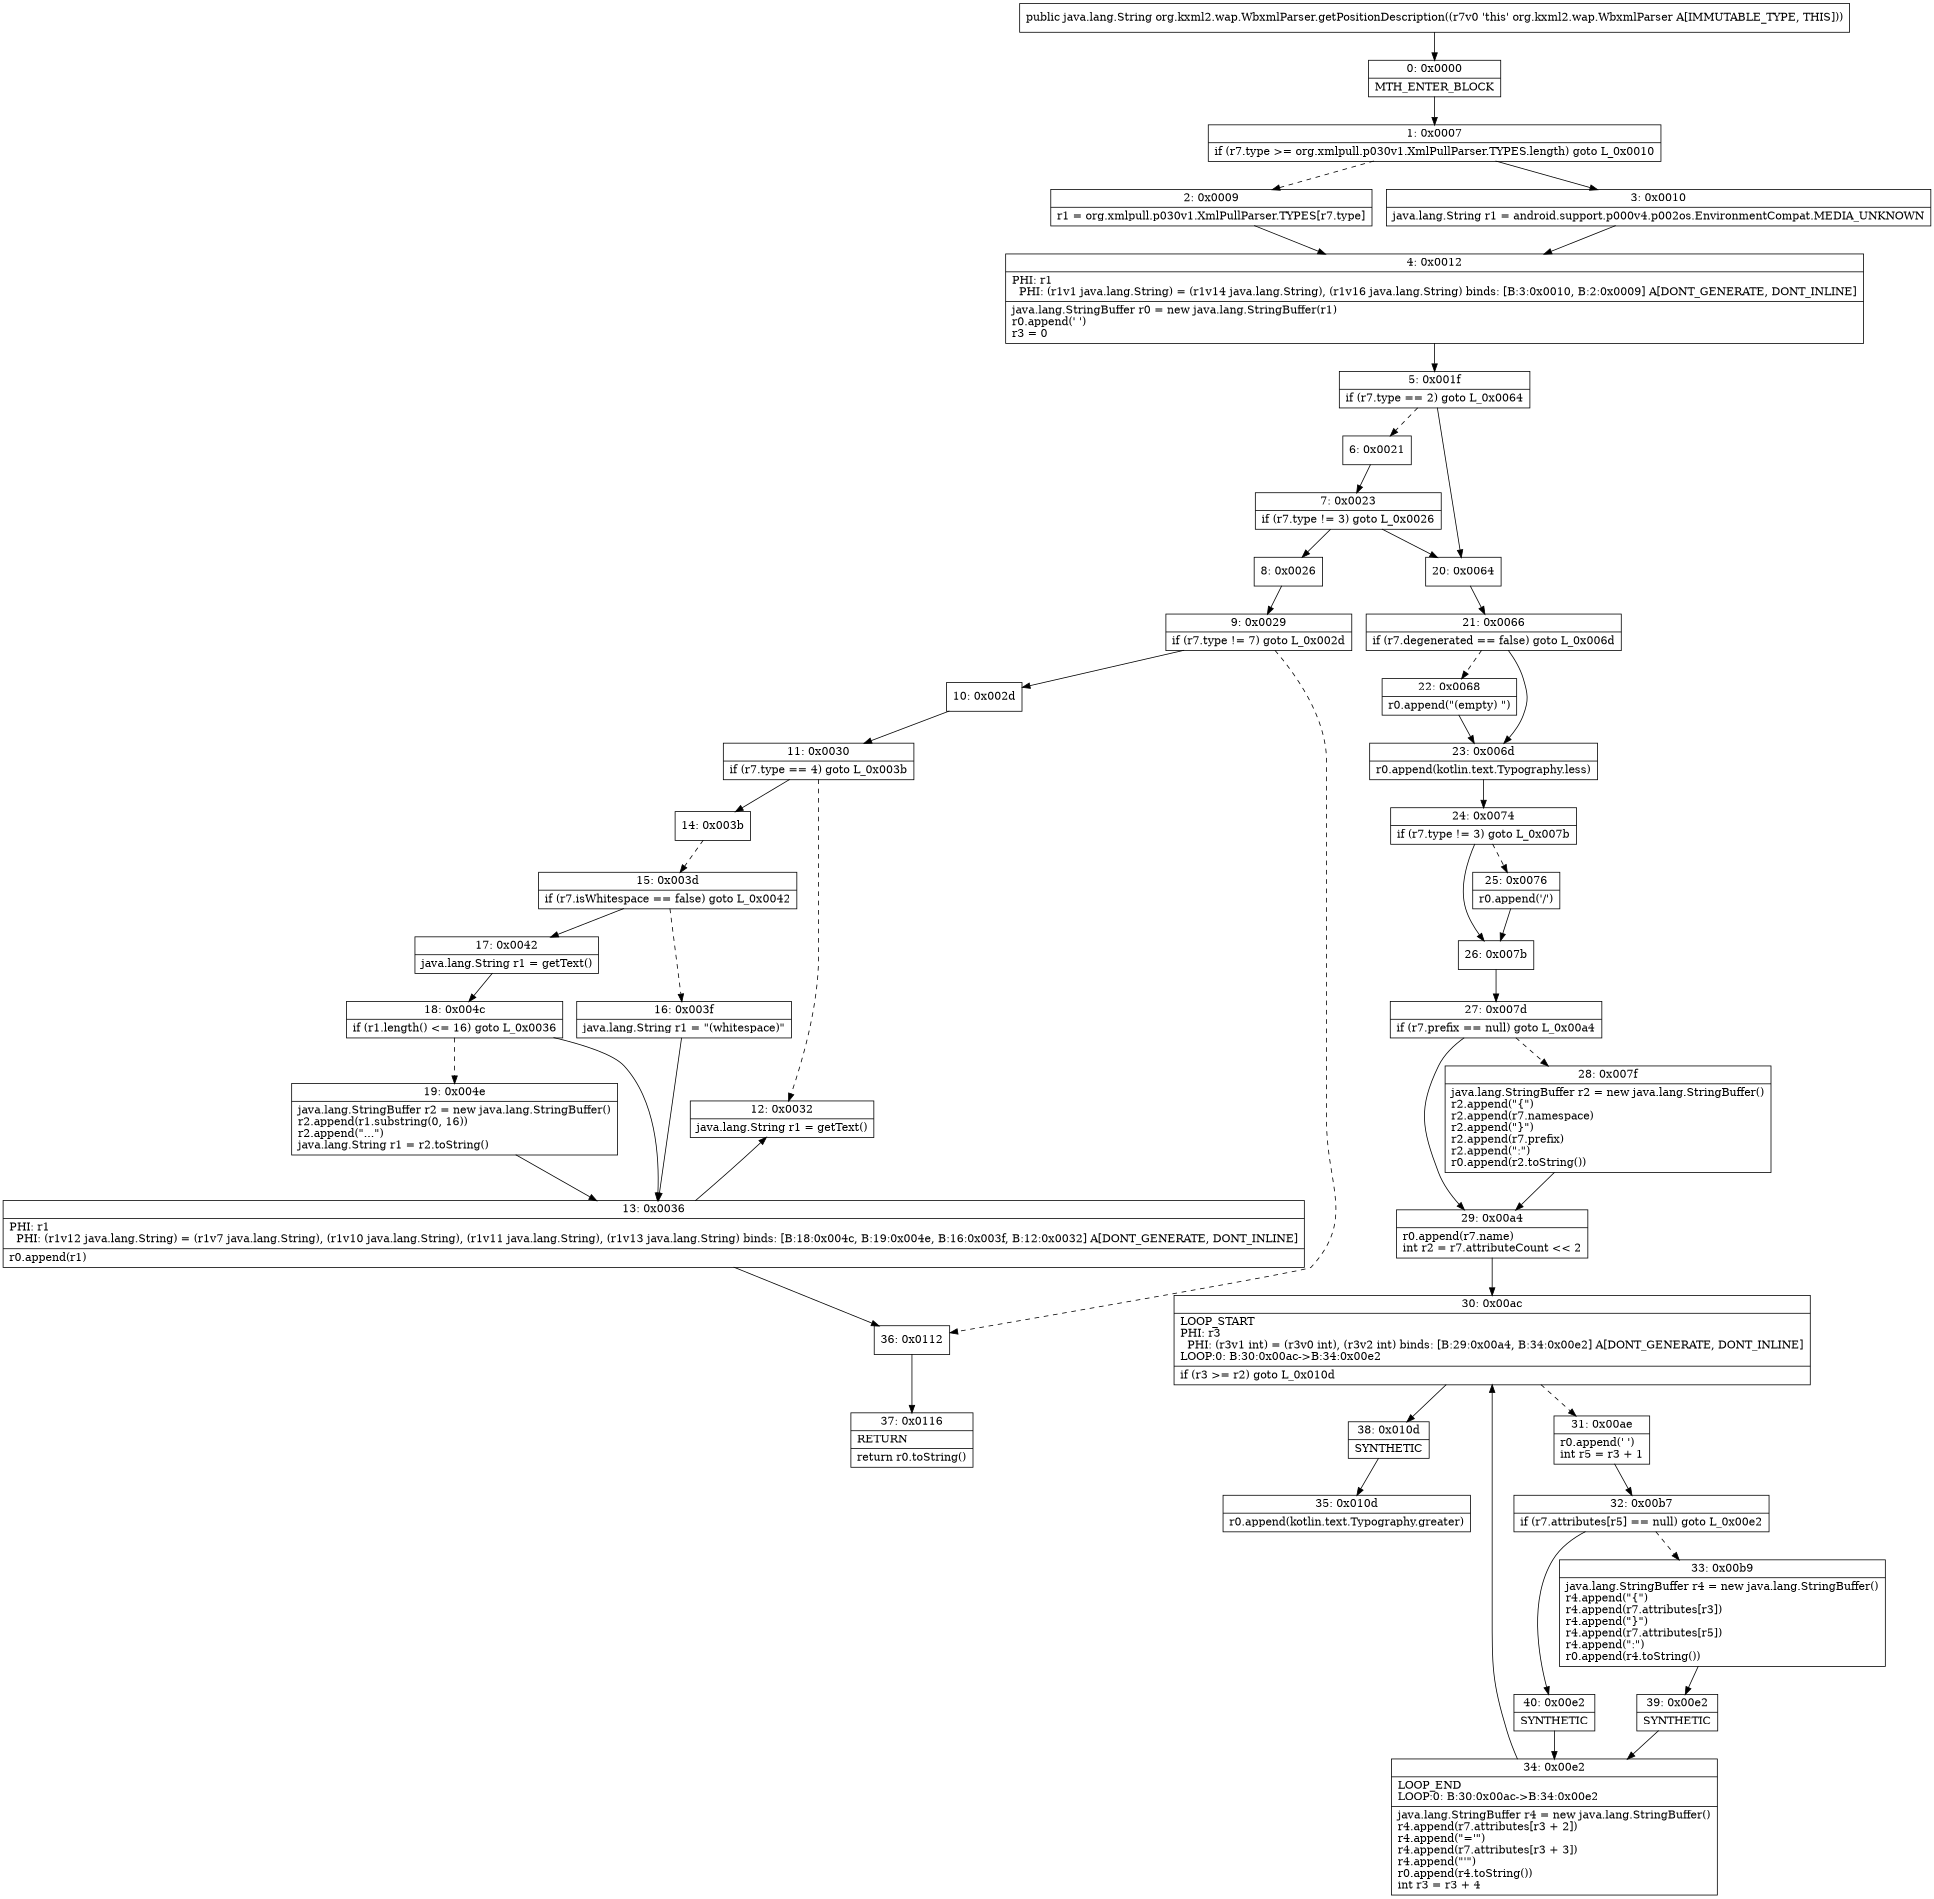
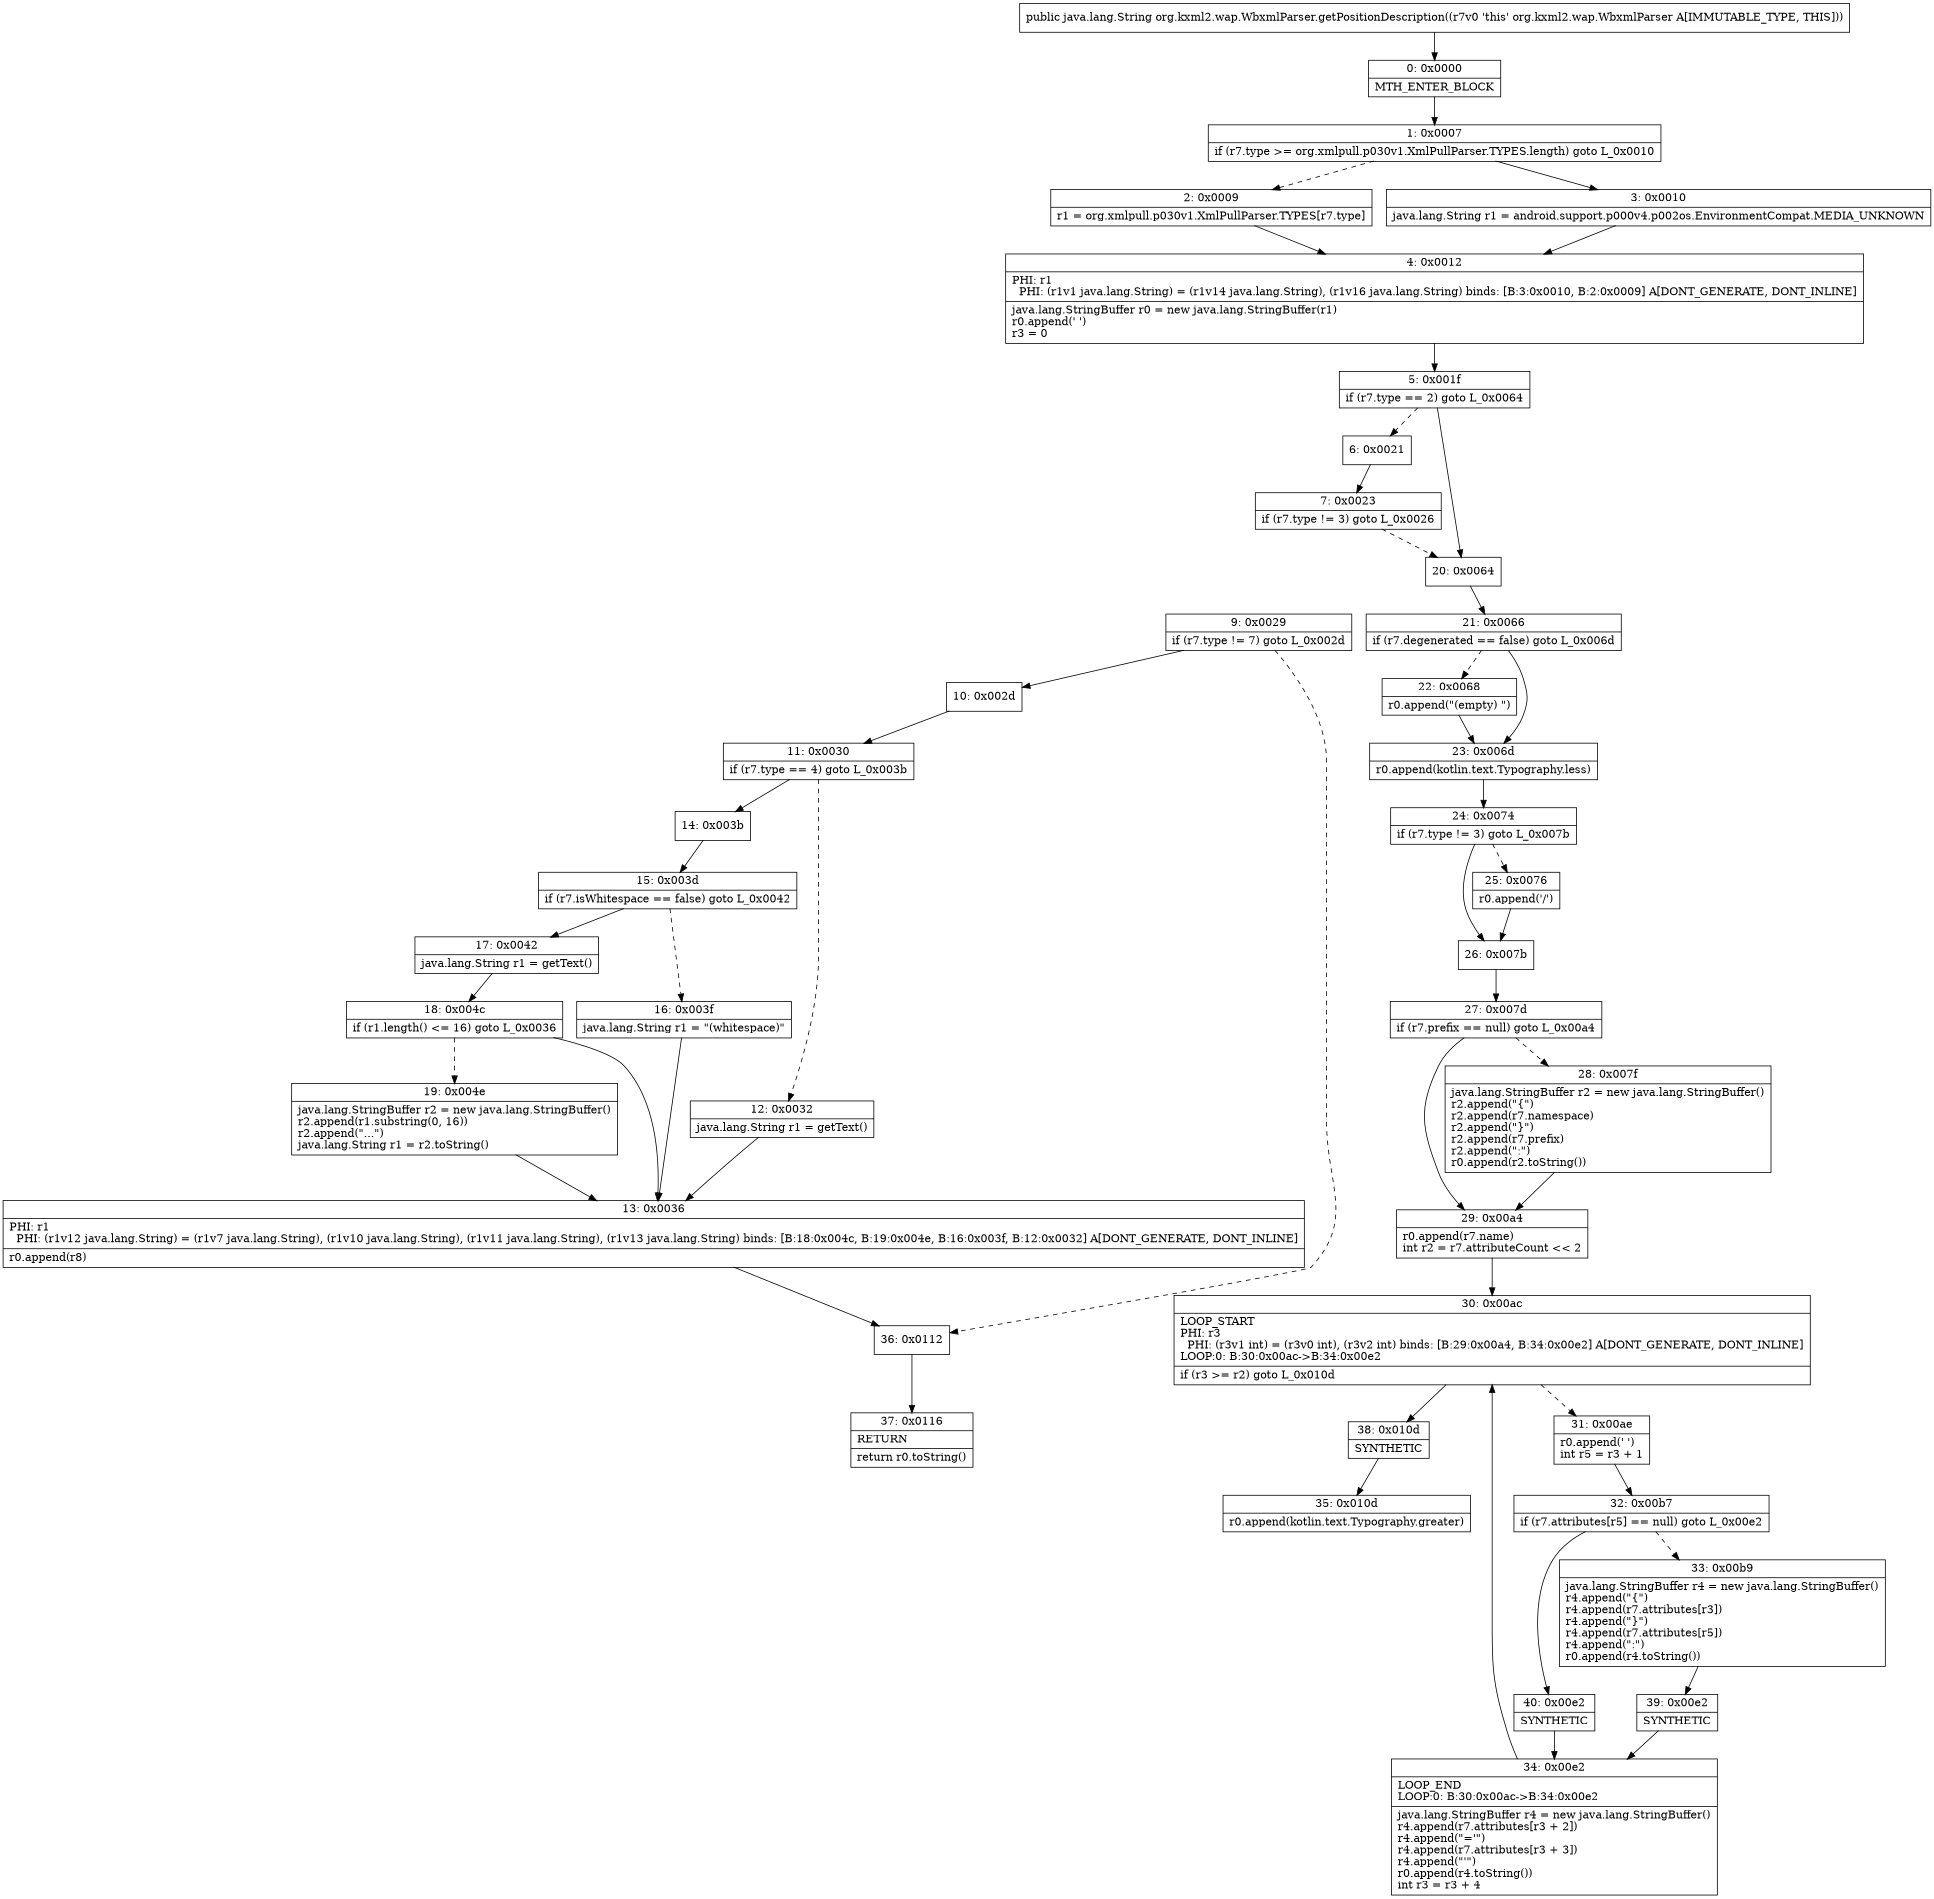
(1406, 542) -> (1406, 542)
(1288, 572) -> none
(694, 853) -> (694, 853)
(728, 1172) -> (725, 1166)
(48, 1258) -> (48, 1258)
